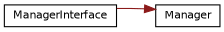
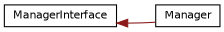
(131, 8) -> (142, 23)
